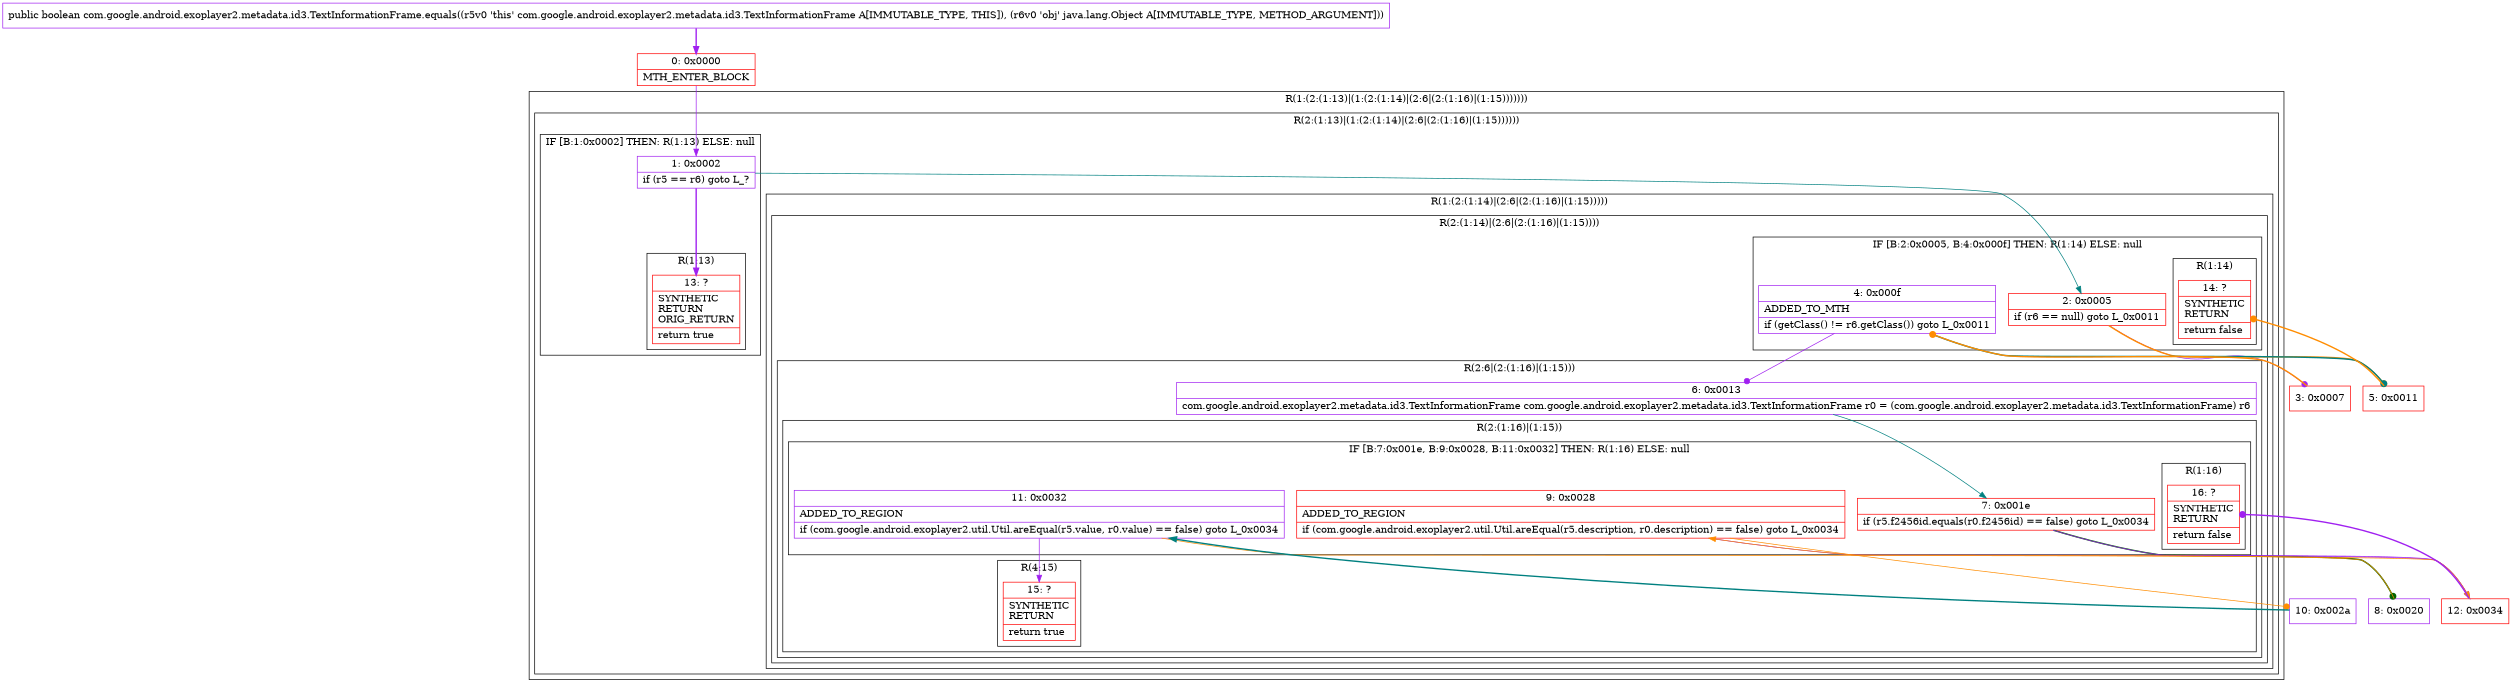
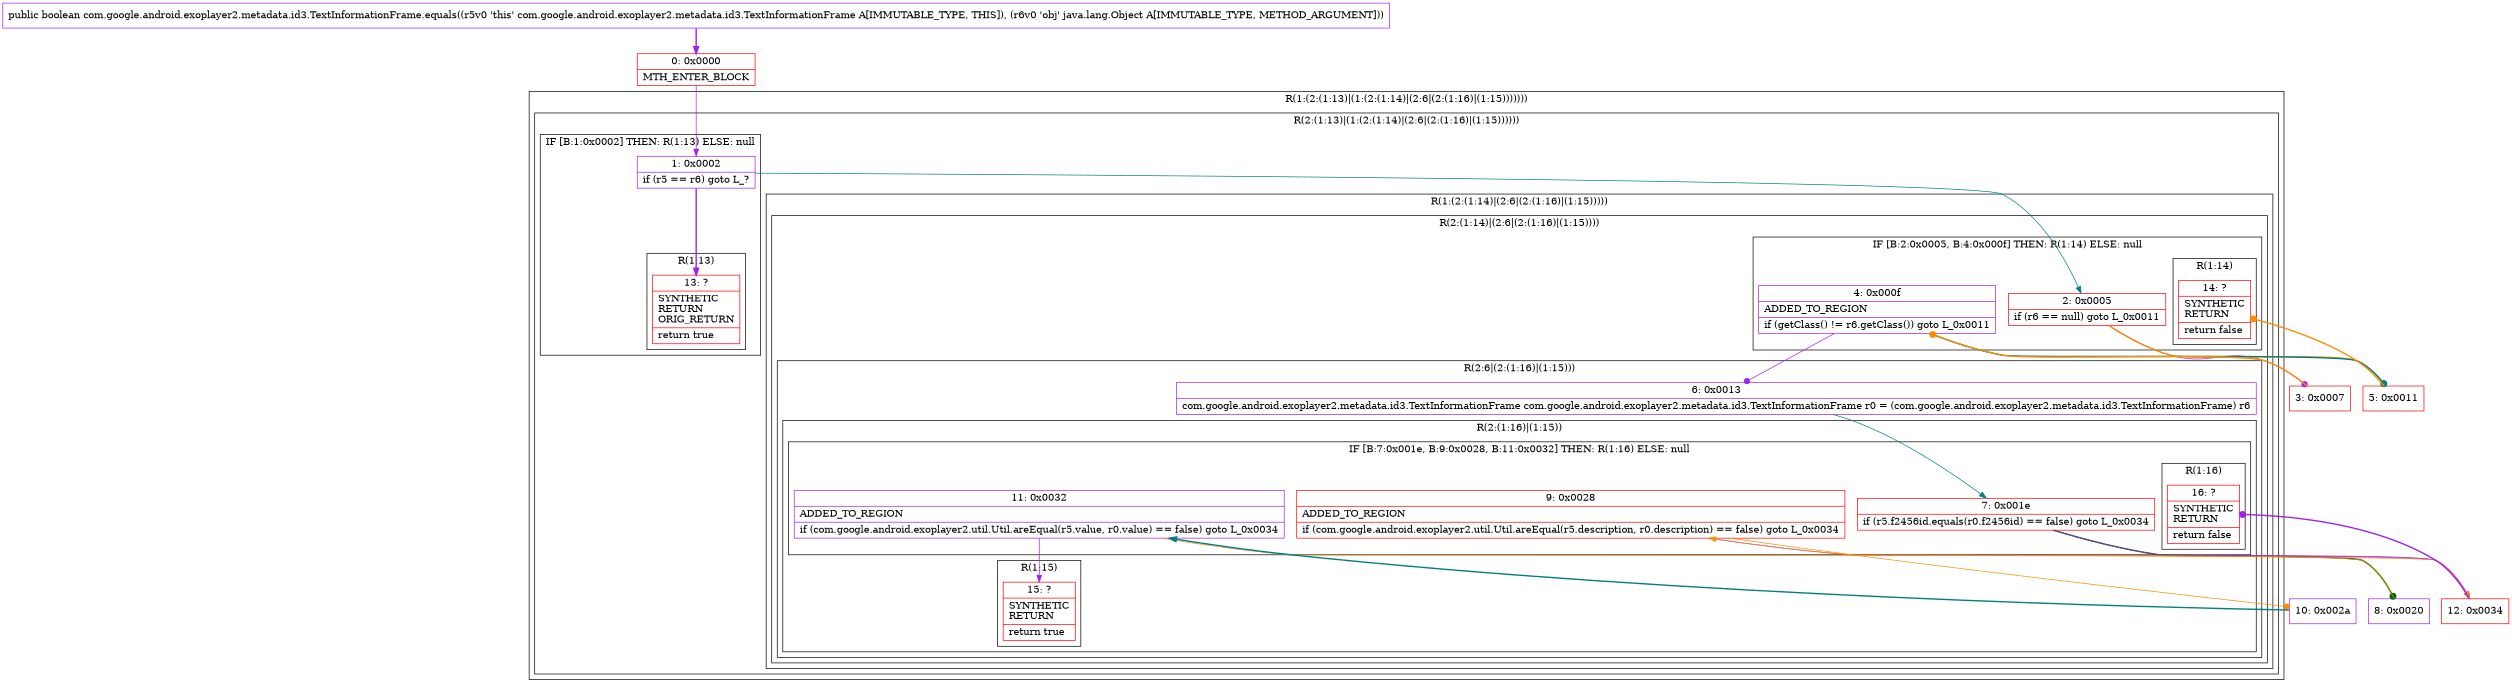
(1807, 309) -> (1816, 309)
(1039, 568) -> (1039, 568)
